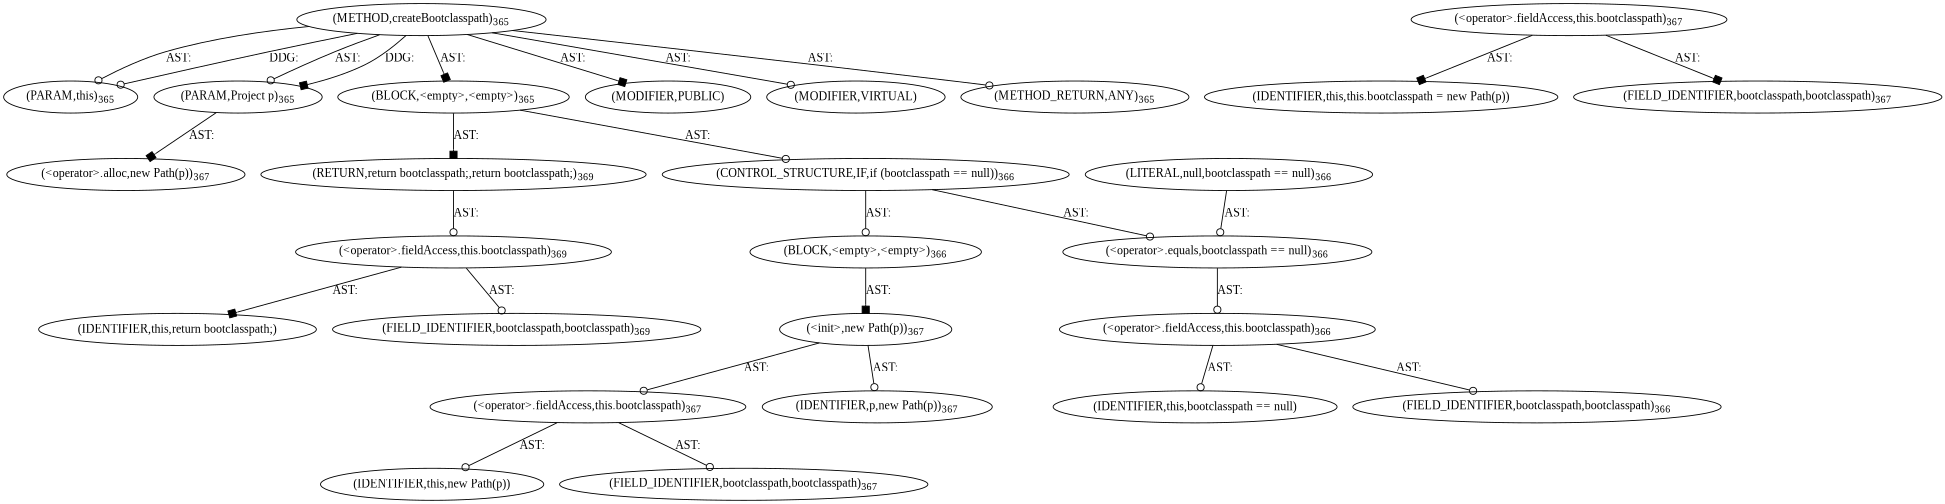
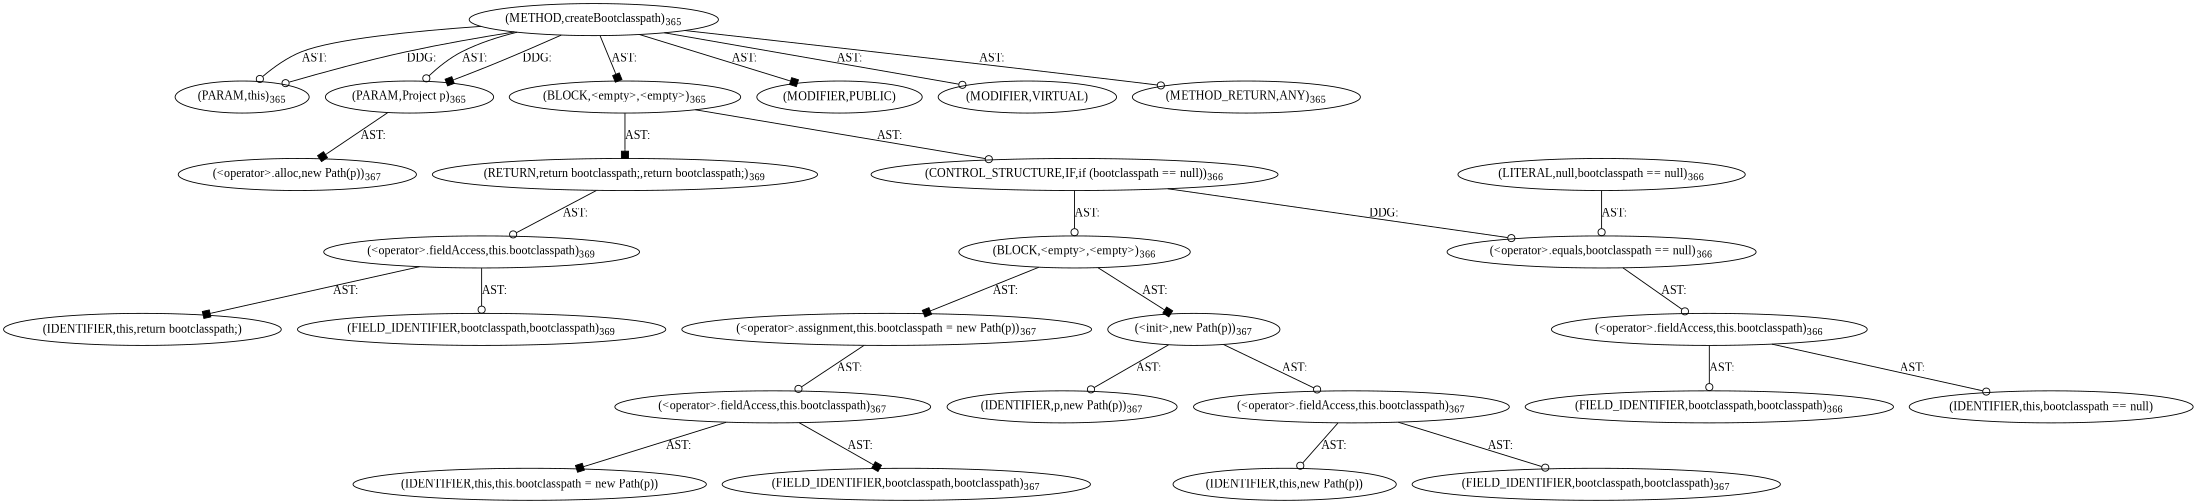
(1078, 213) -> (1386, 213)
none -> (887, 329)
